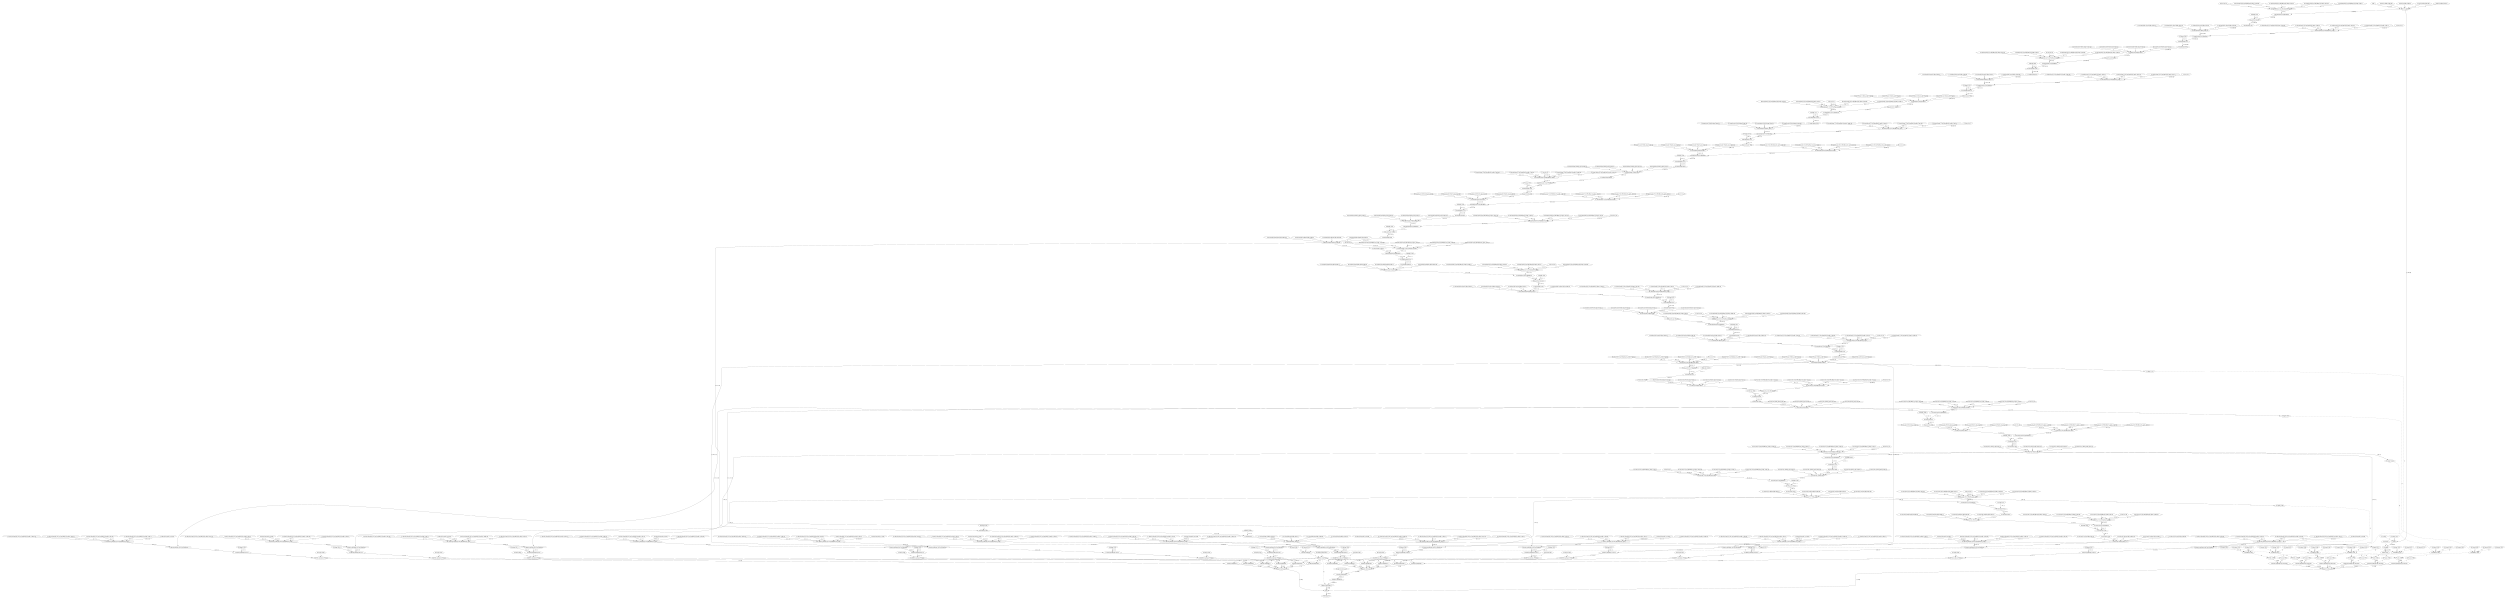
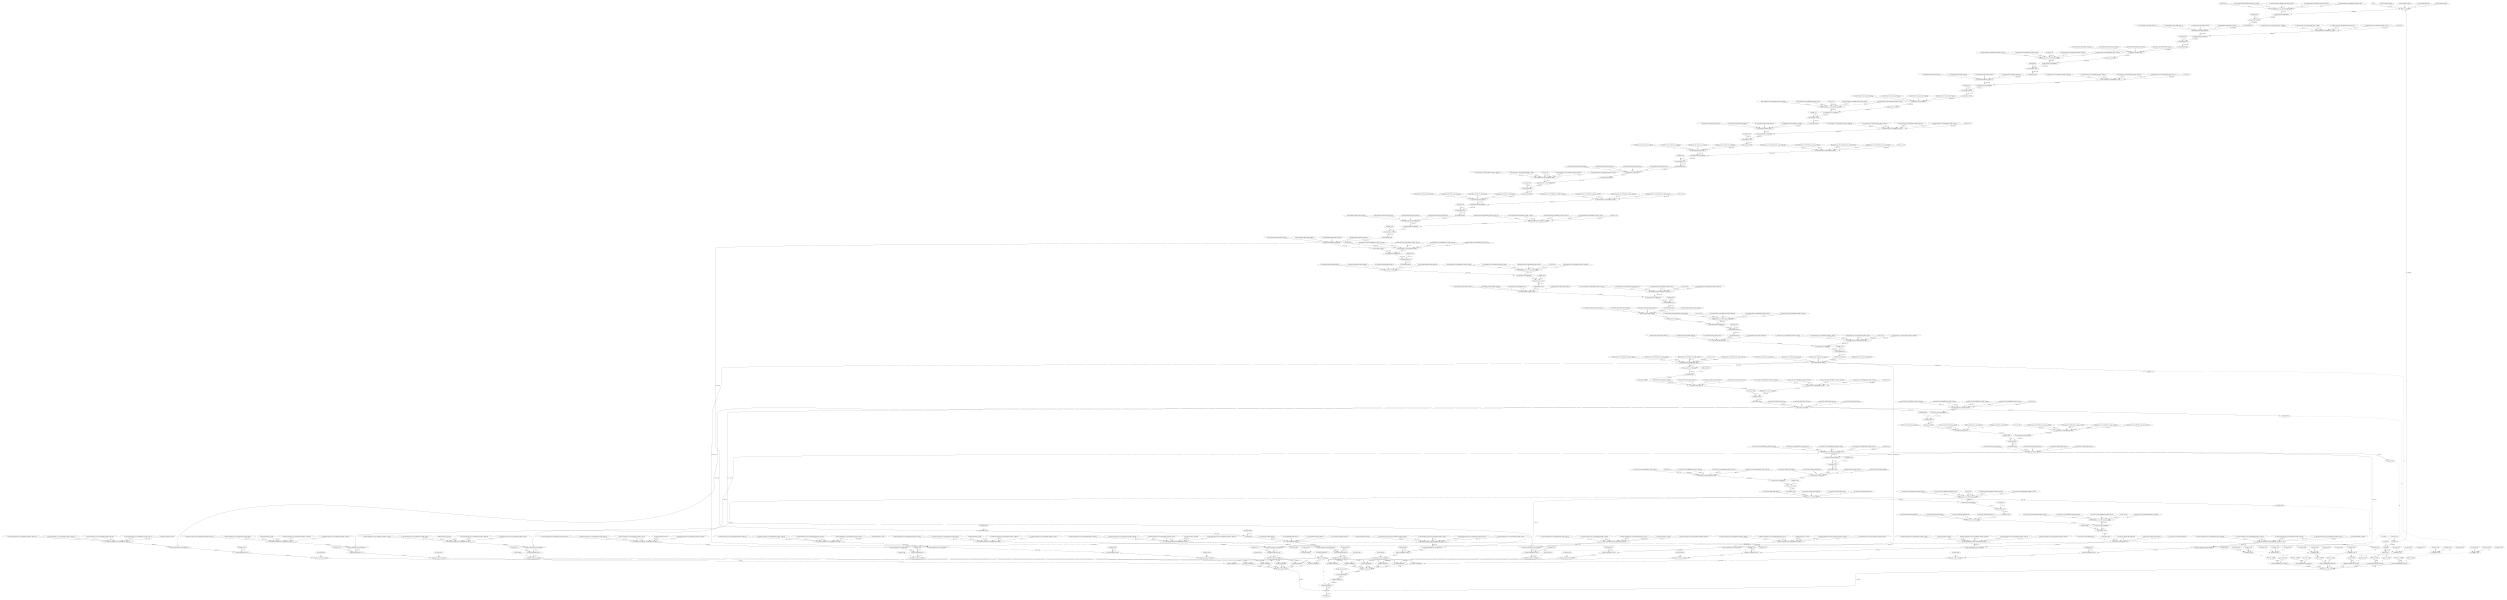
(2363, 547) -> none
